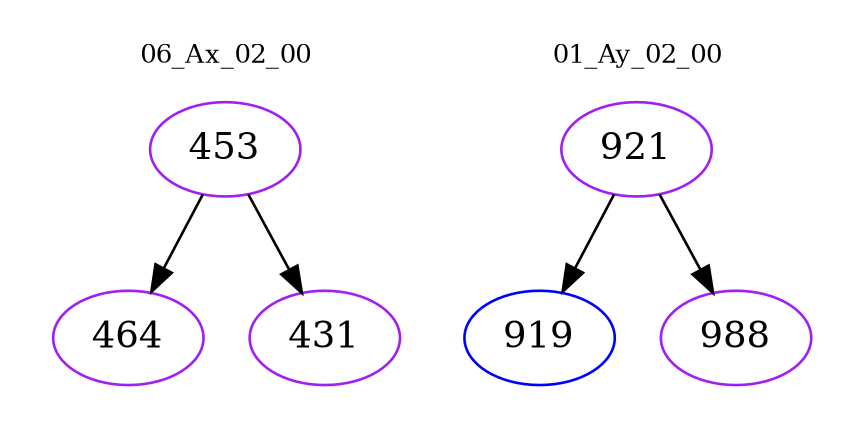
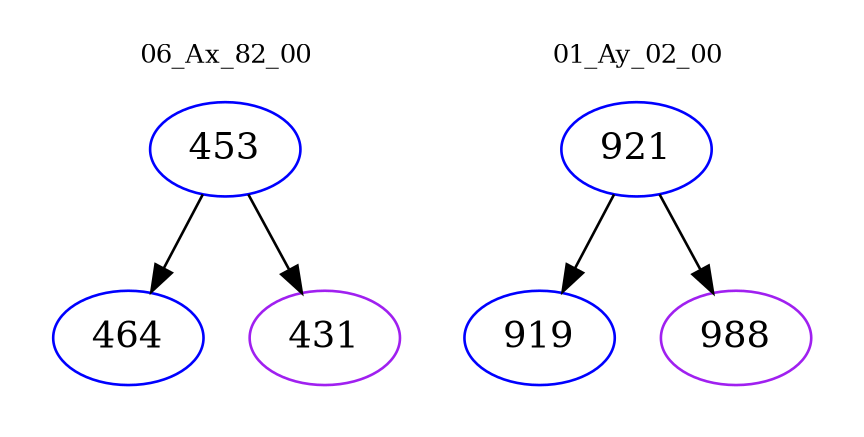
(227, 56) -> (227, 56)
(225, 149) -> (225, 149)
(637, 149) -> (637, 149)
(128, 338) -> (128, 338)
